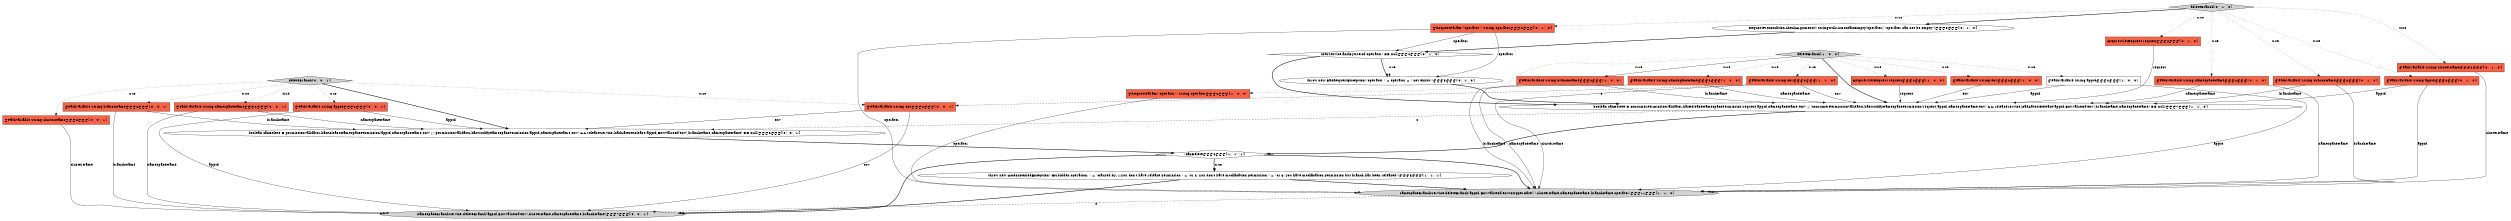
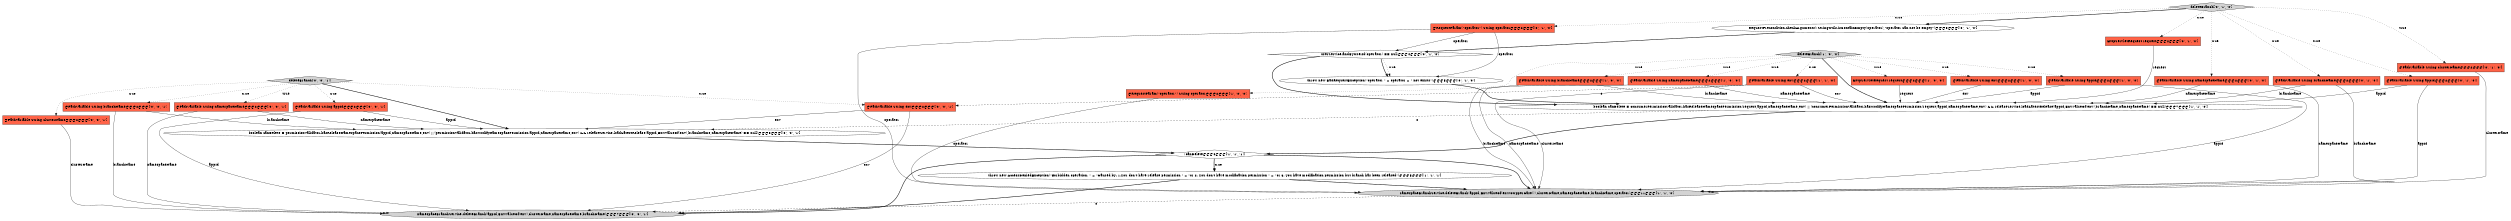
(1702, 65) -> (1702, 65)
(2093, 81) -> (2093, 81)
